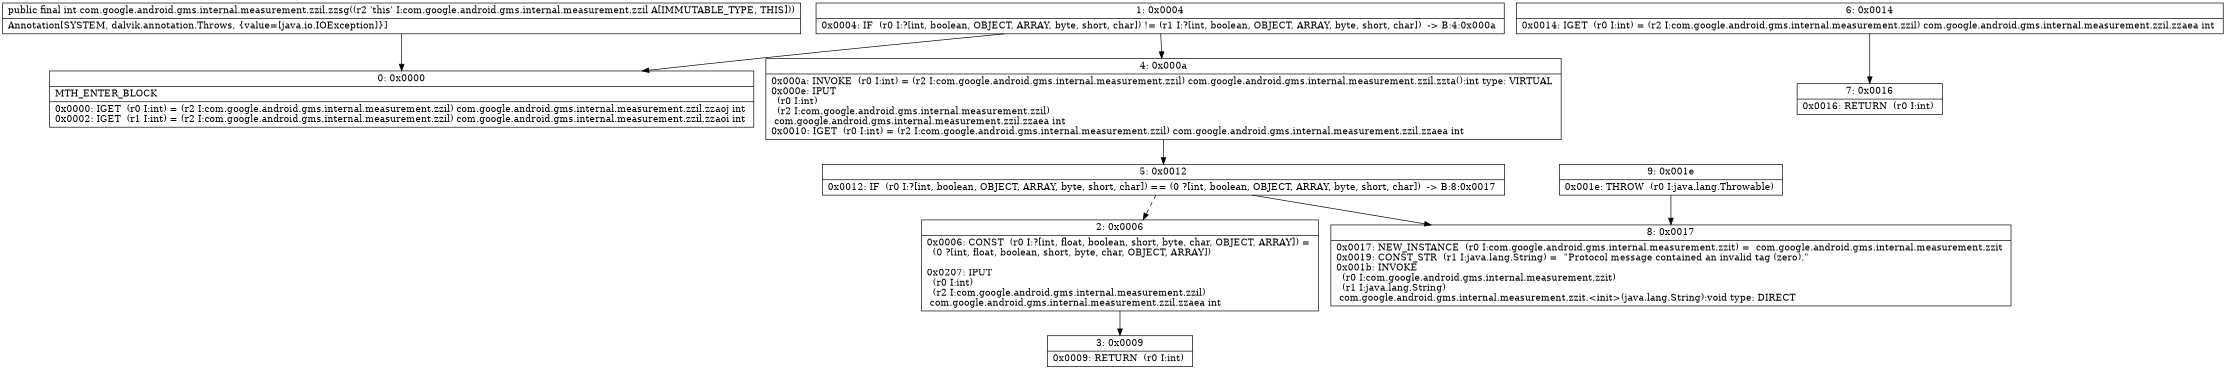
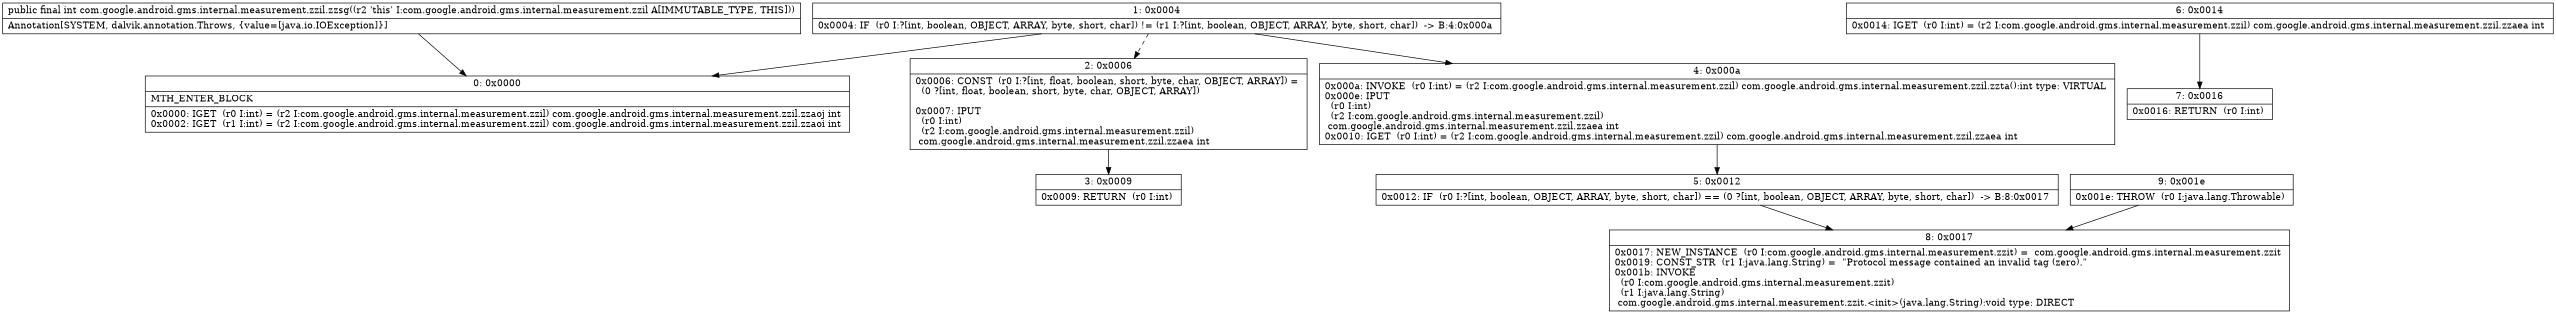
(1151, 205) -> (1143, 43)
(963, 273) -> (951, 111)
